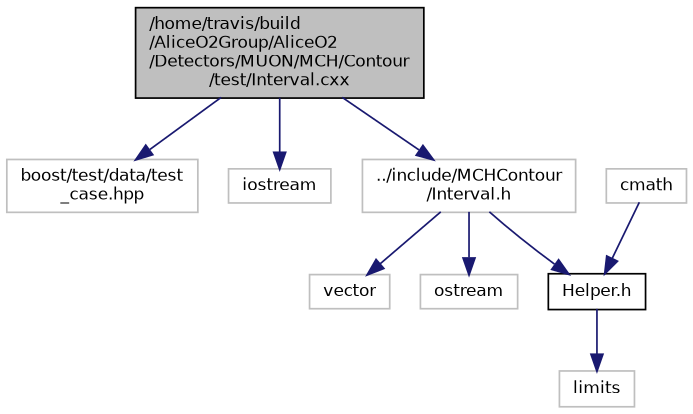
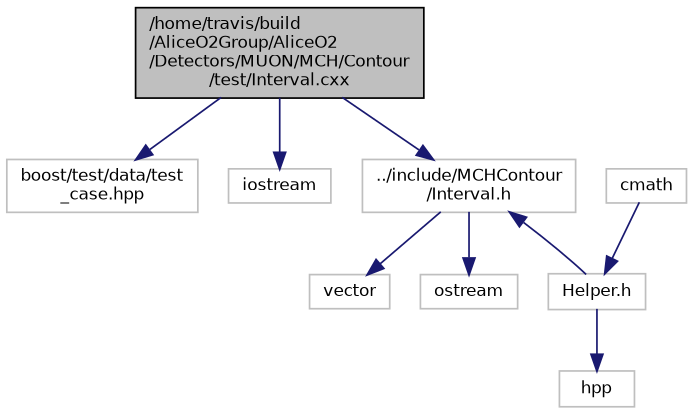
(521, 239) -> (555, 248)
(597, 292) -> (597, 292)
(597, 389) -> (597, 389)
